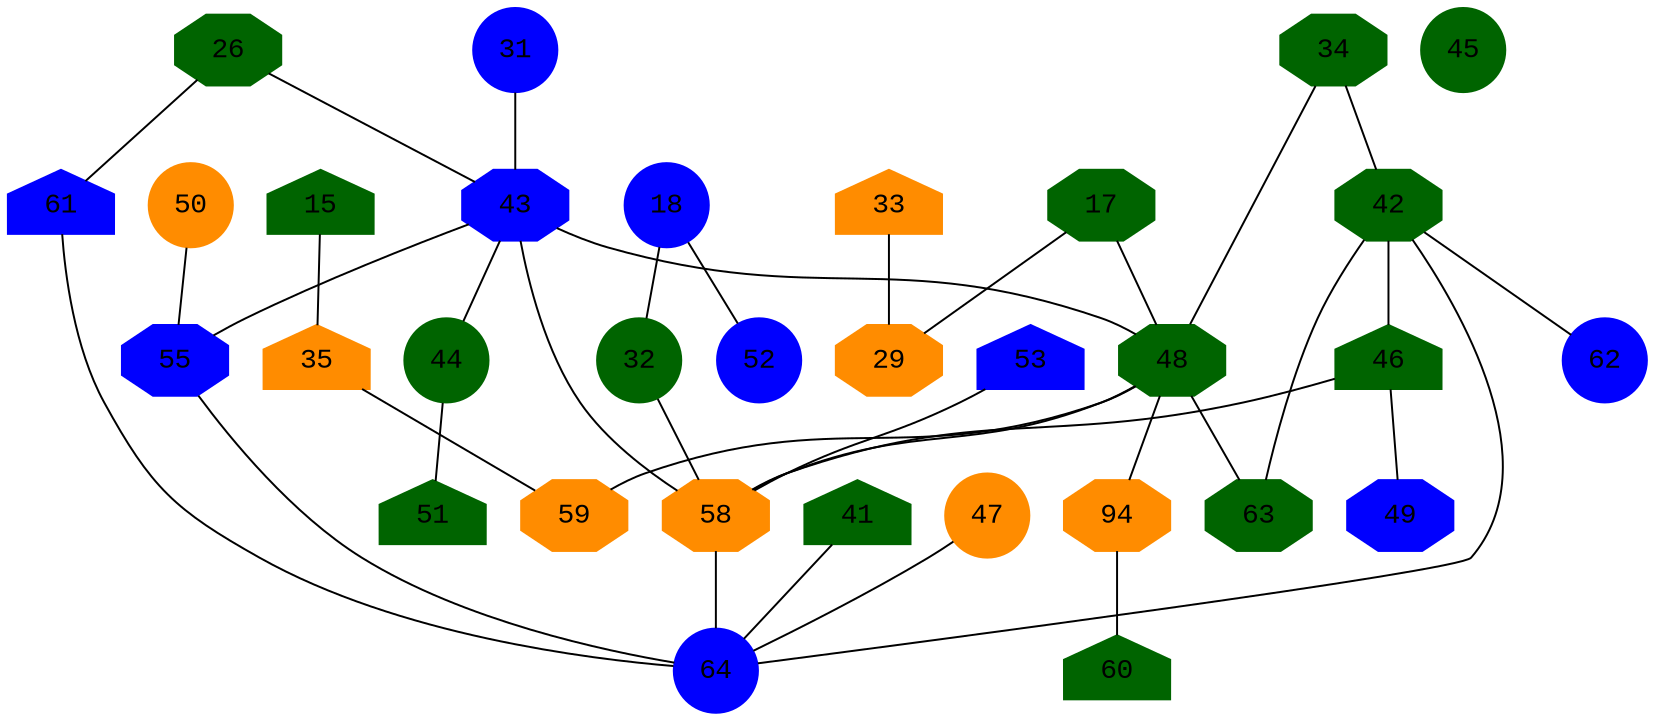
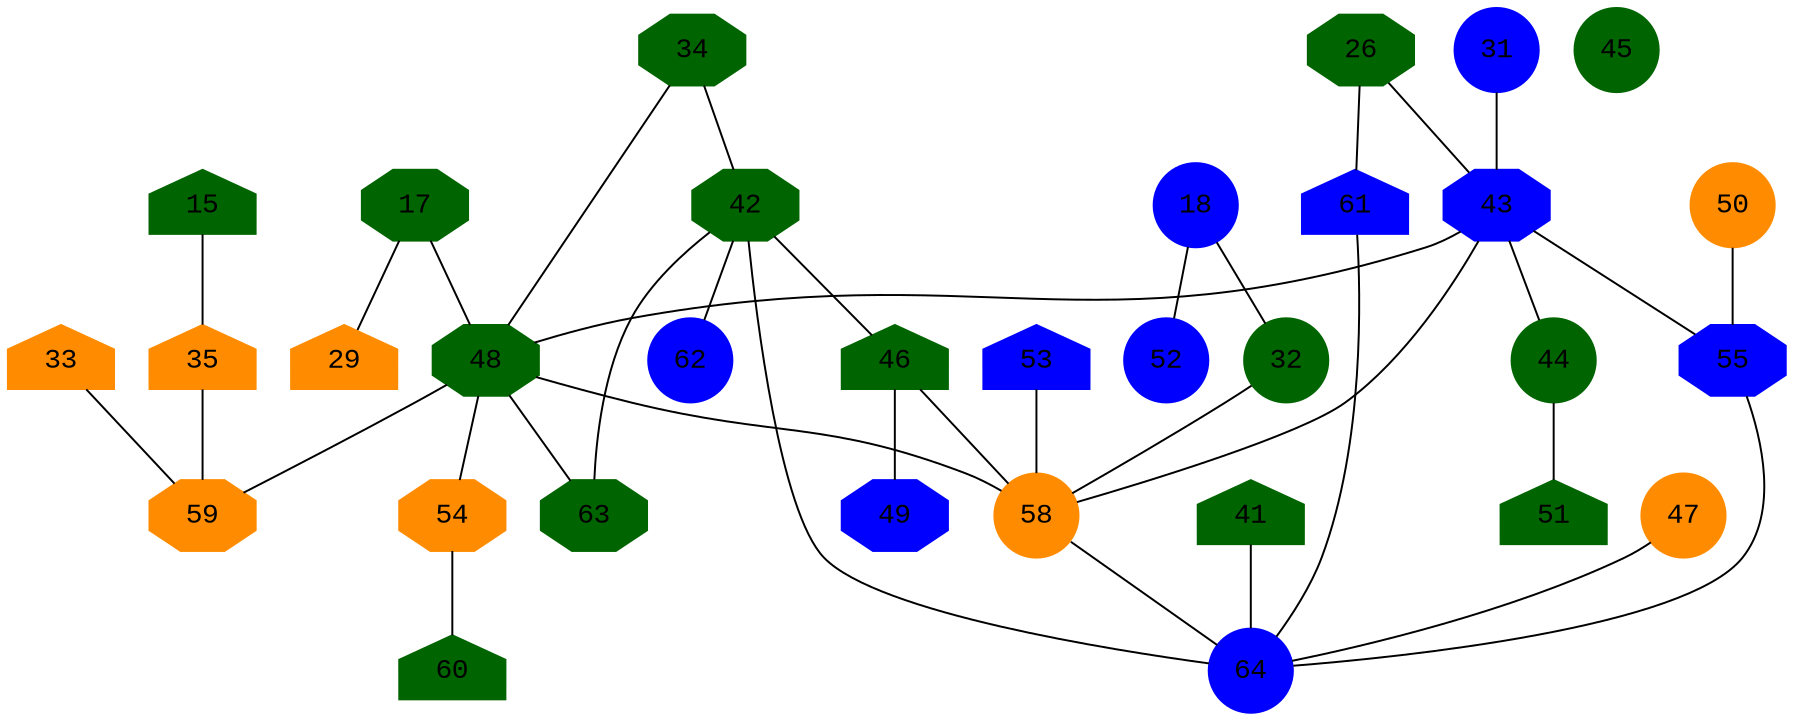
(889, 266) -> (130, 437)
(889, 360) -> (344, 360)
(716, 516) -> (1036, 516)
(1117, 516) -> (452, 516)
